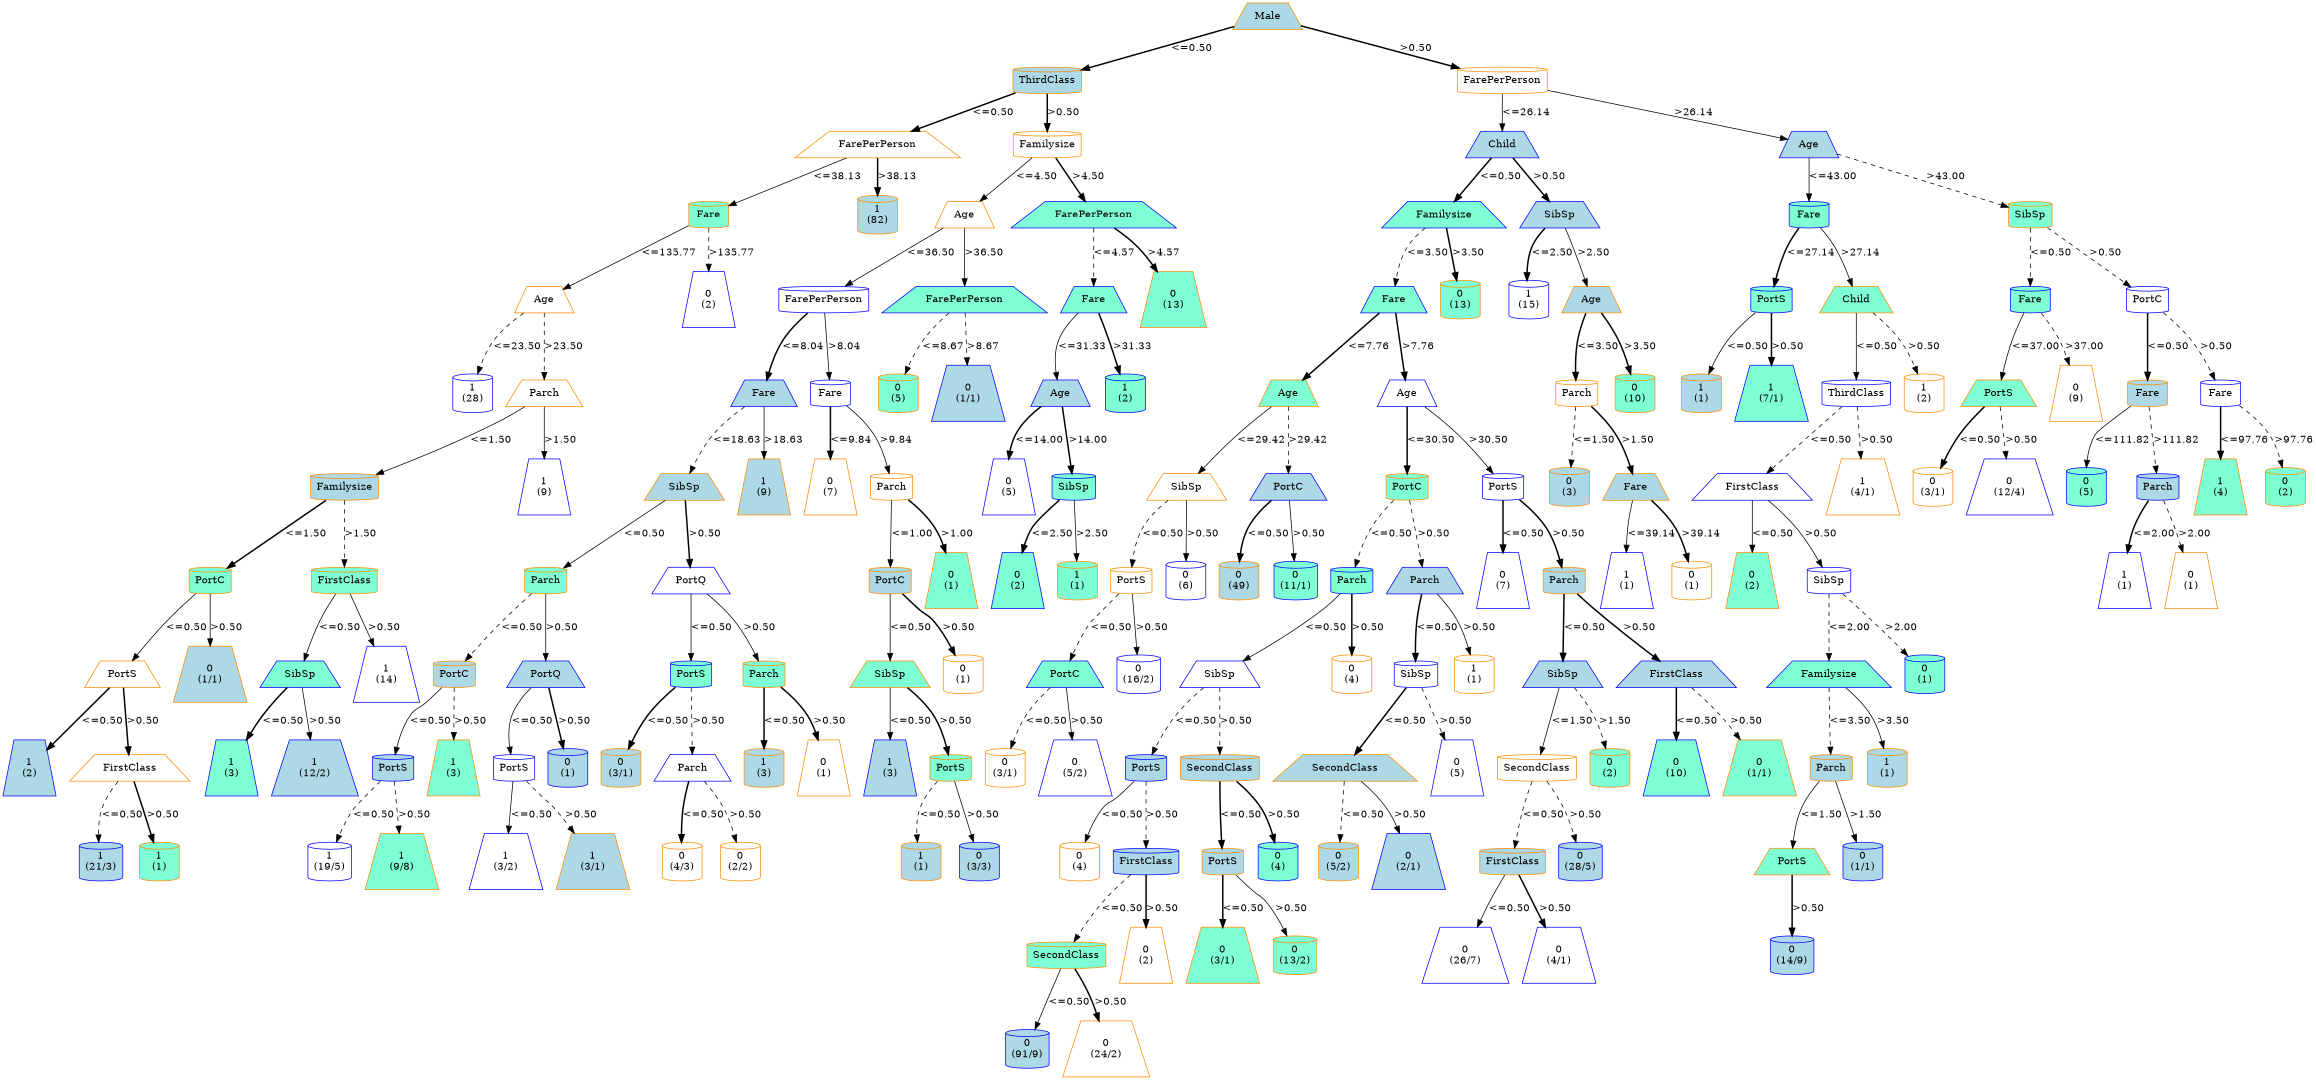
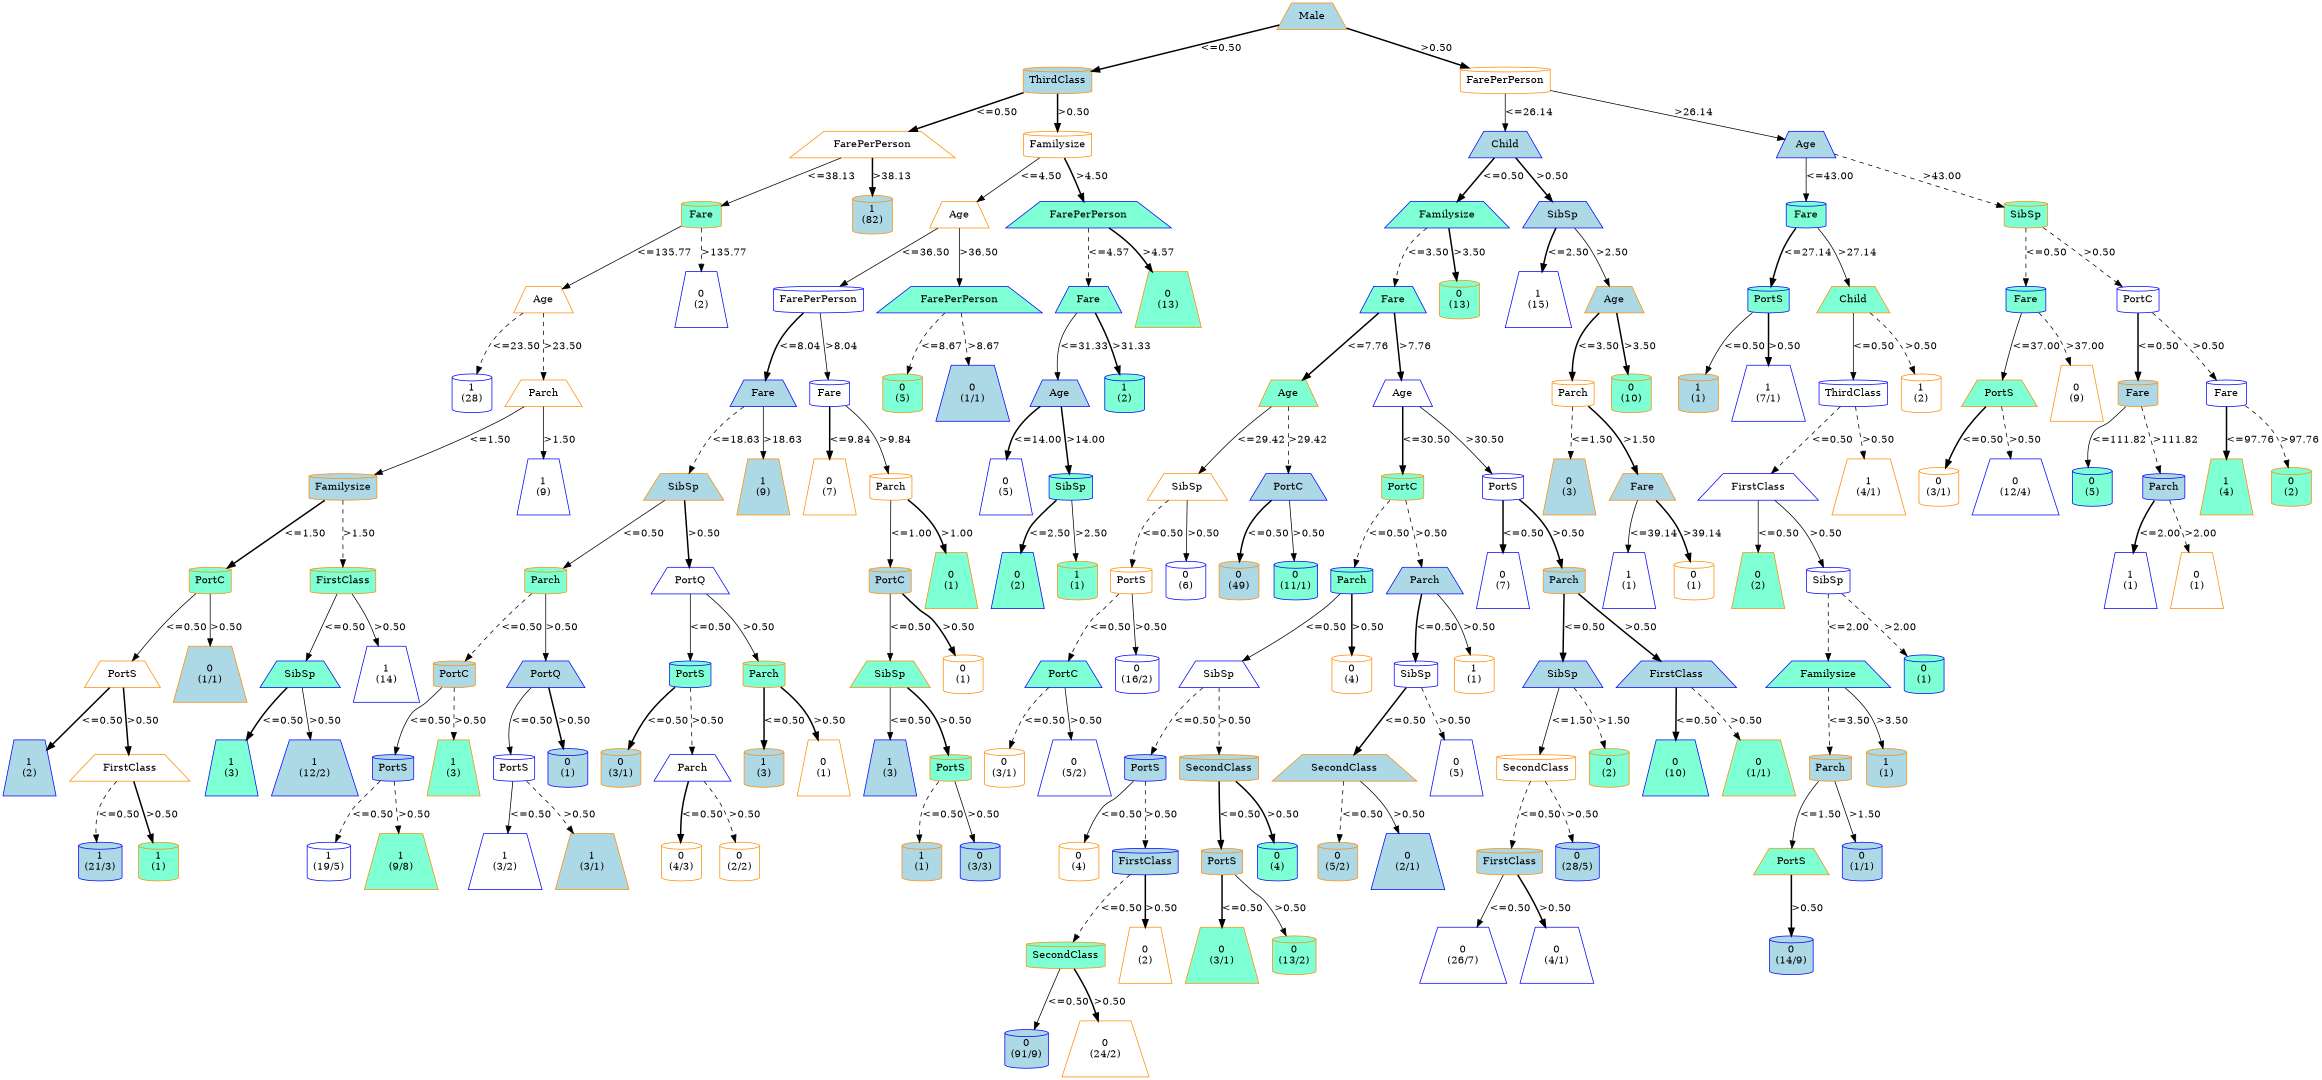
(1529, 300) -> (1538, 300)
(1771, 393) -> (1769, 393)
(1569, 487) -> (1569, 487)
